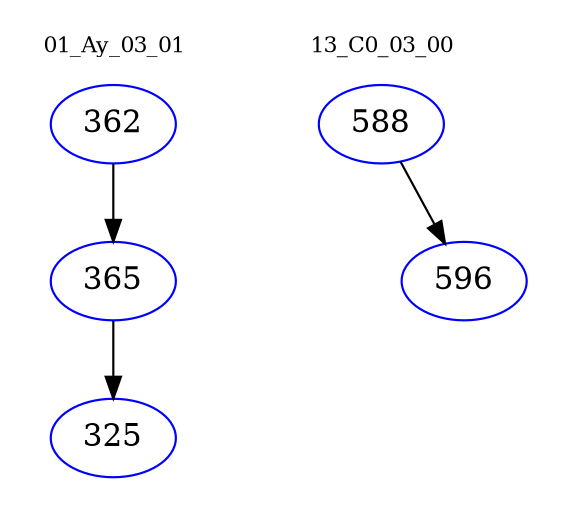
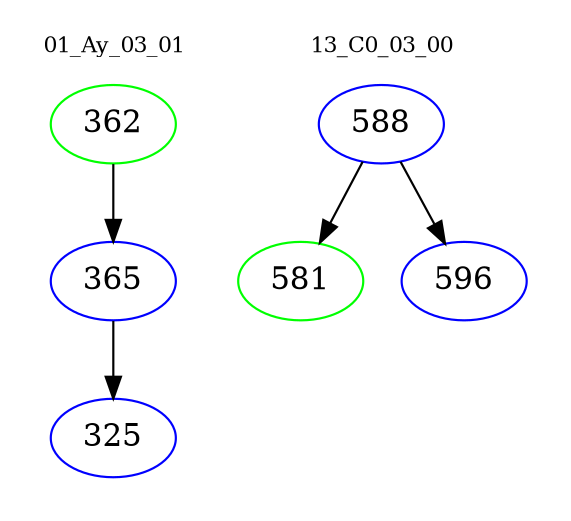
(113, 124) -> (113, 124)
none -> (301, 281)
